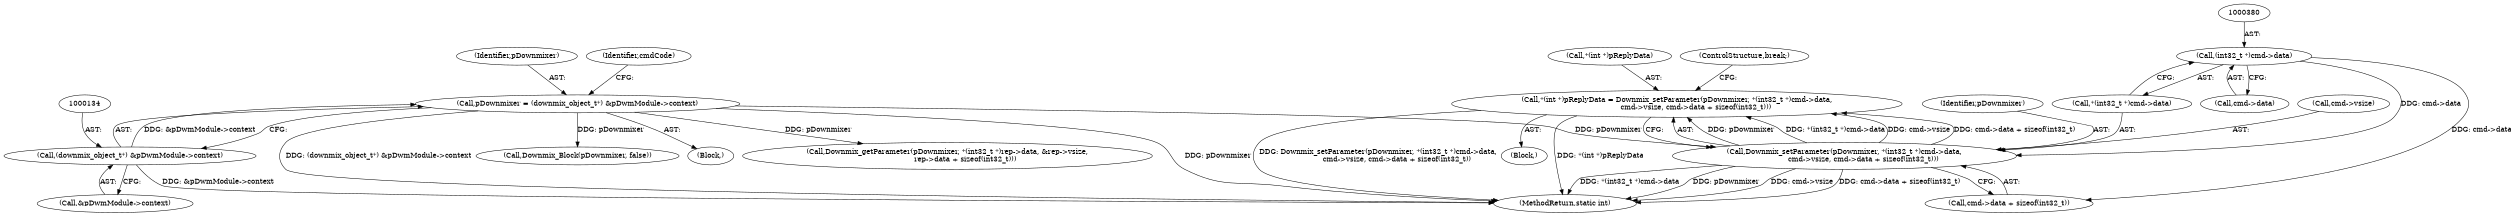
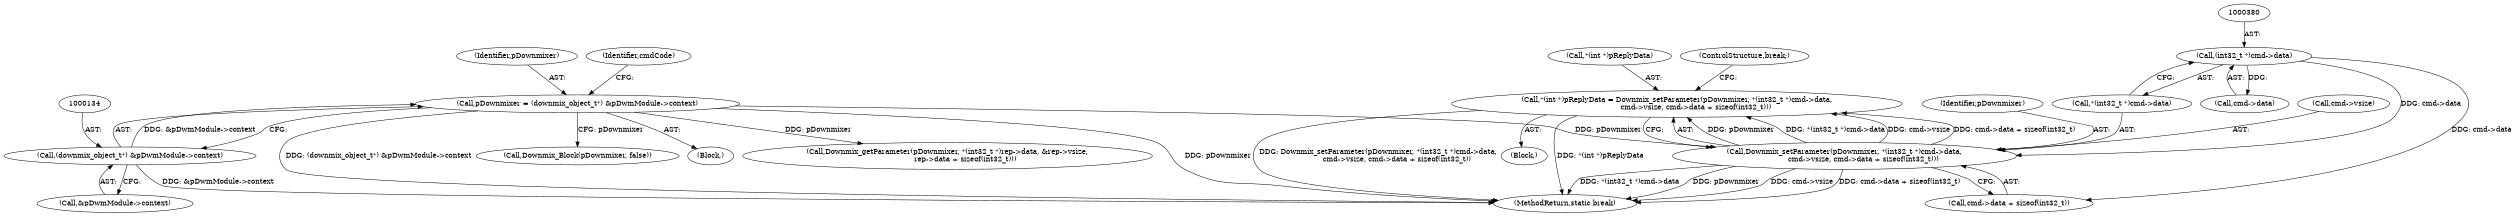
(2259, 78) -> (2259, 78)
(611, 130) -> (611, 130)
(1565, 204) -> (1565, 204)
